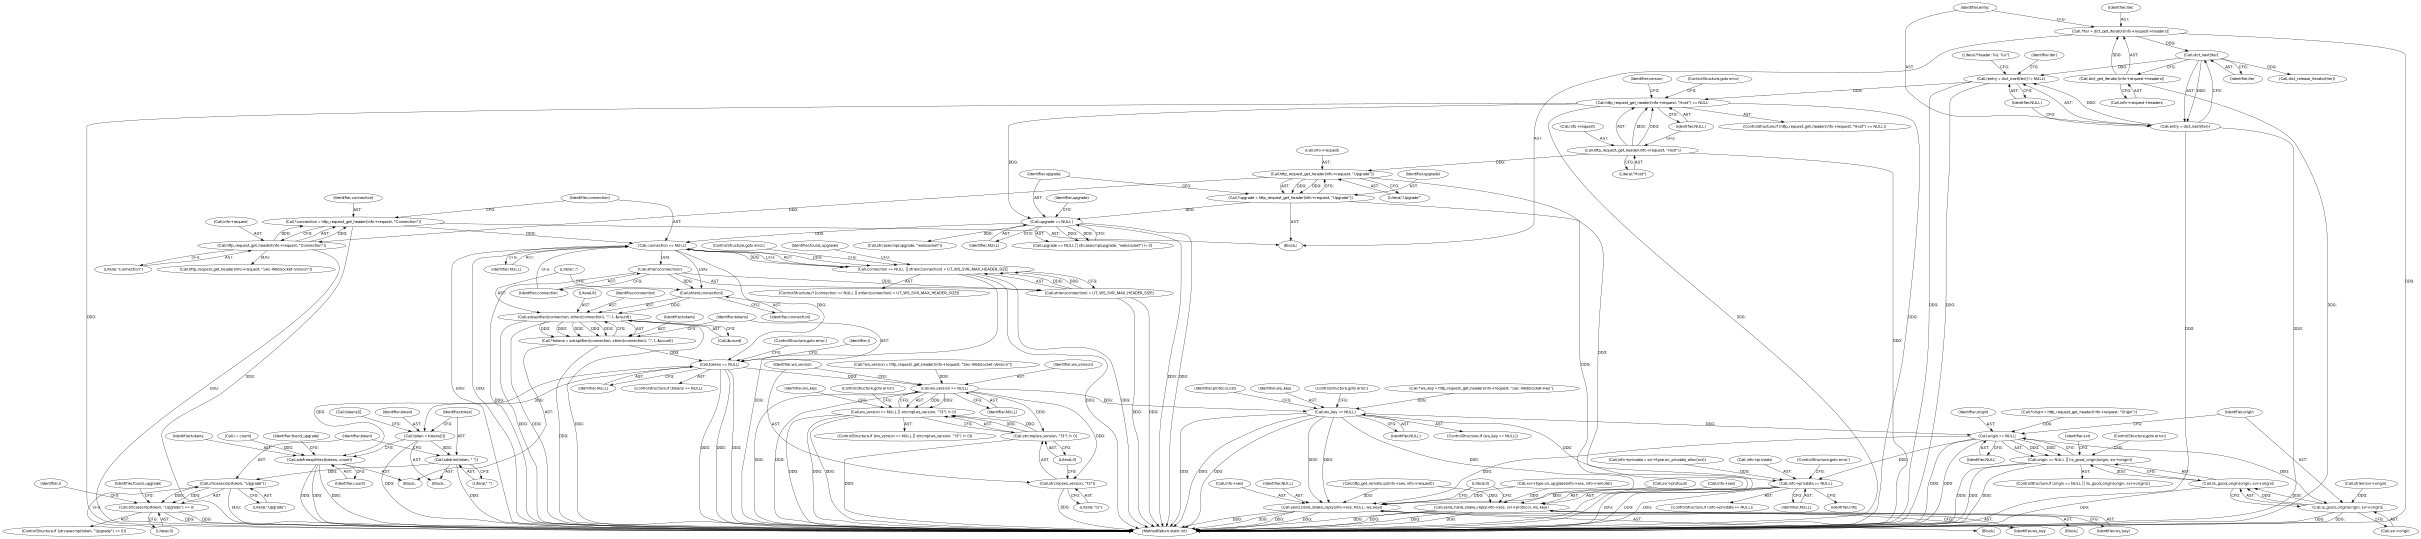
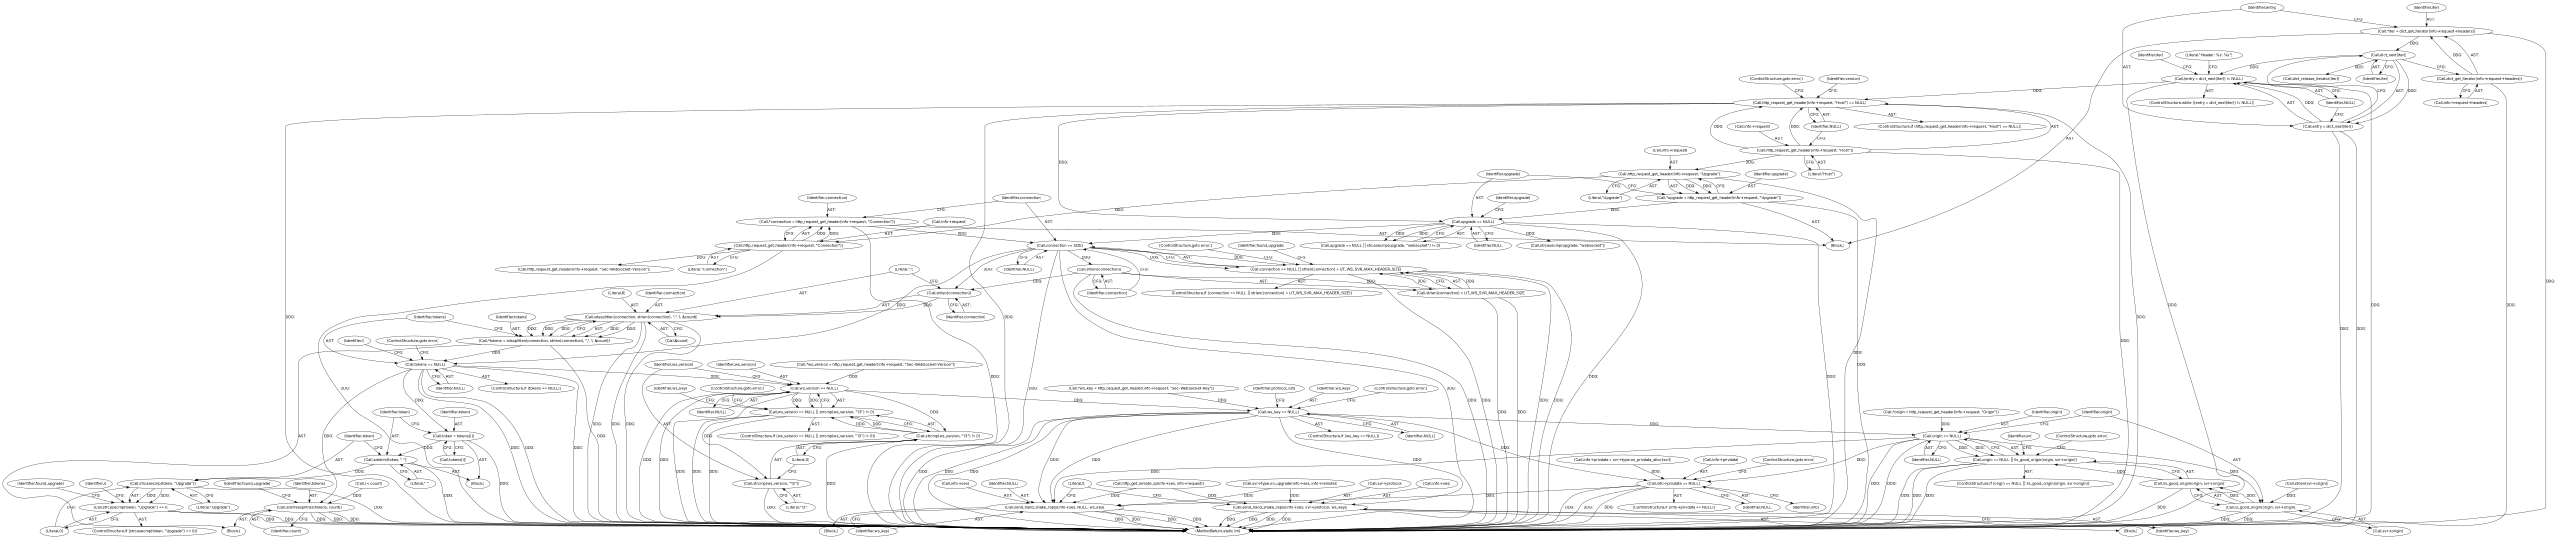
none -> (2202, 103)
(662, 246) -> (1060, 246)
(381, 449) -> (455, 447)
